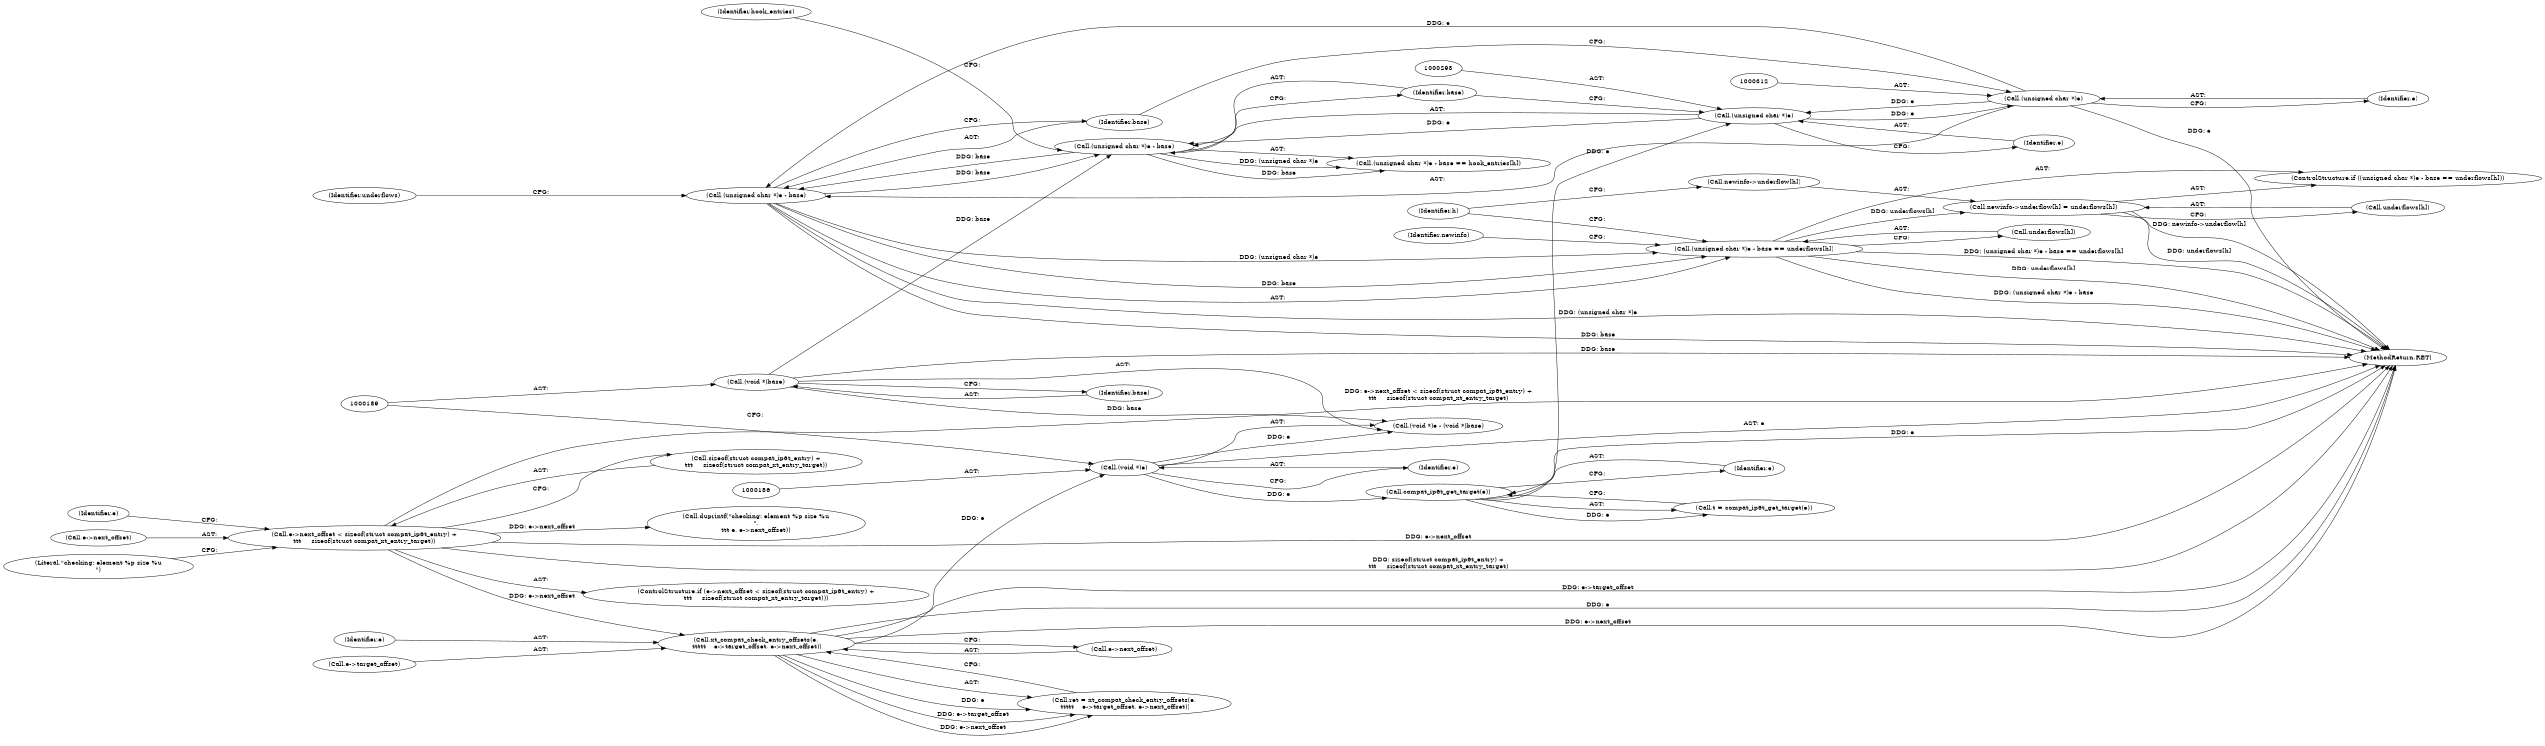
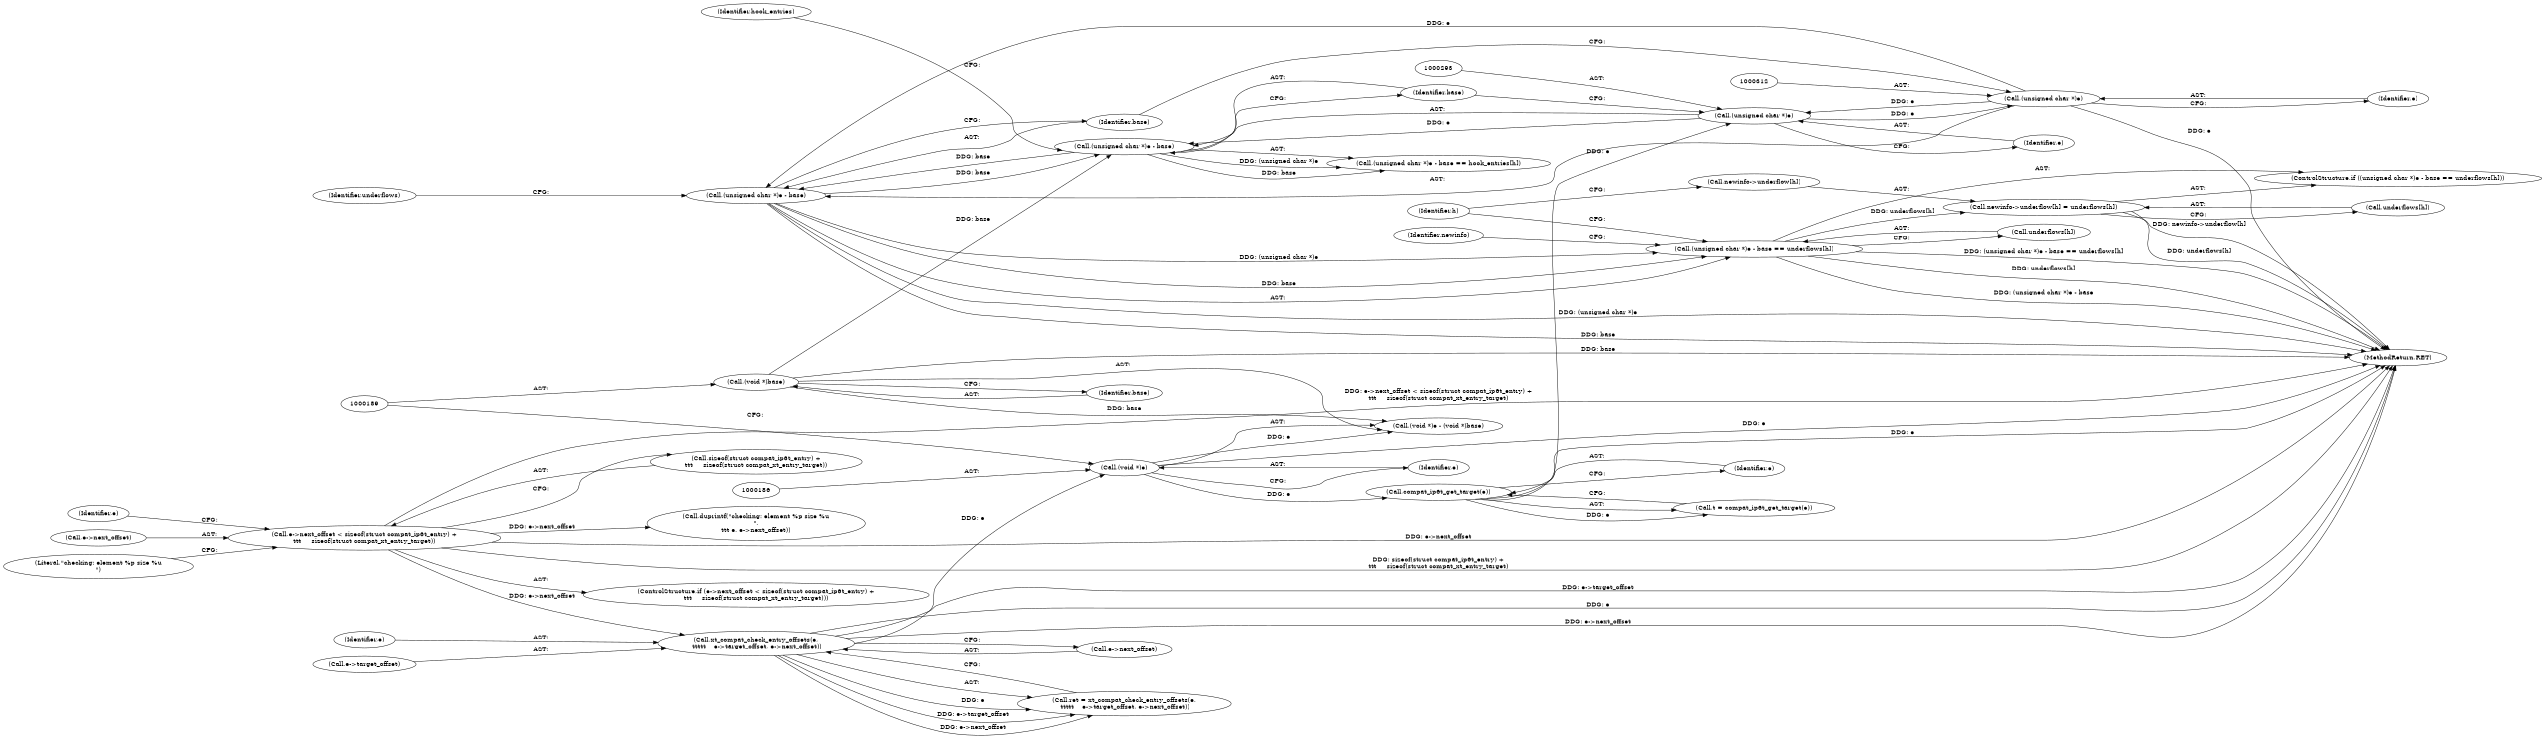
(1754, 424) -> (1754, 424)
